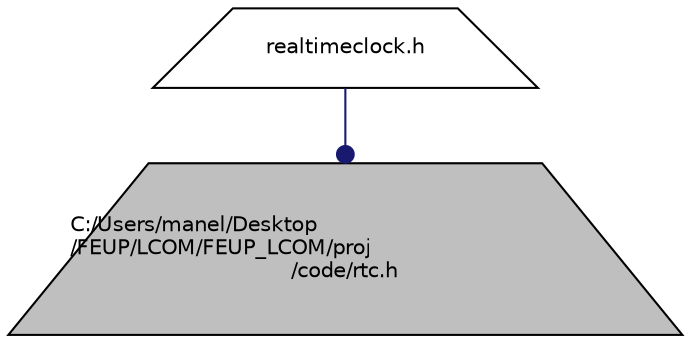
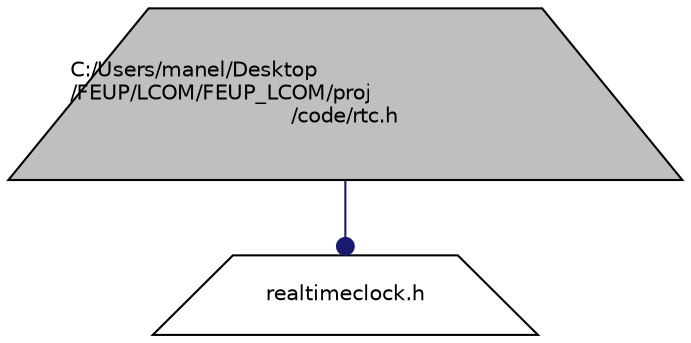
(345, 117) -> (345, 209)
